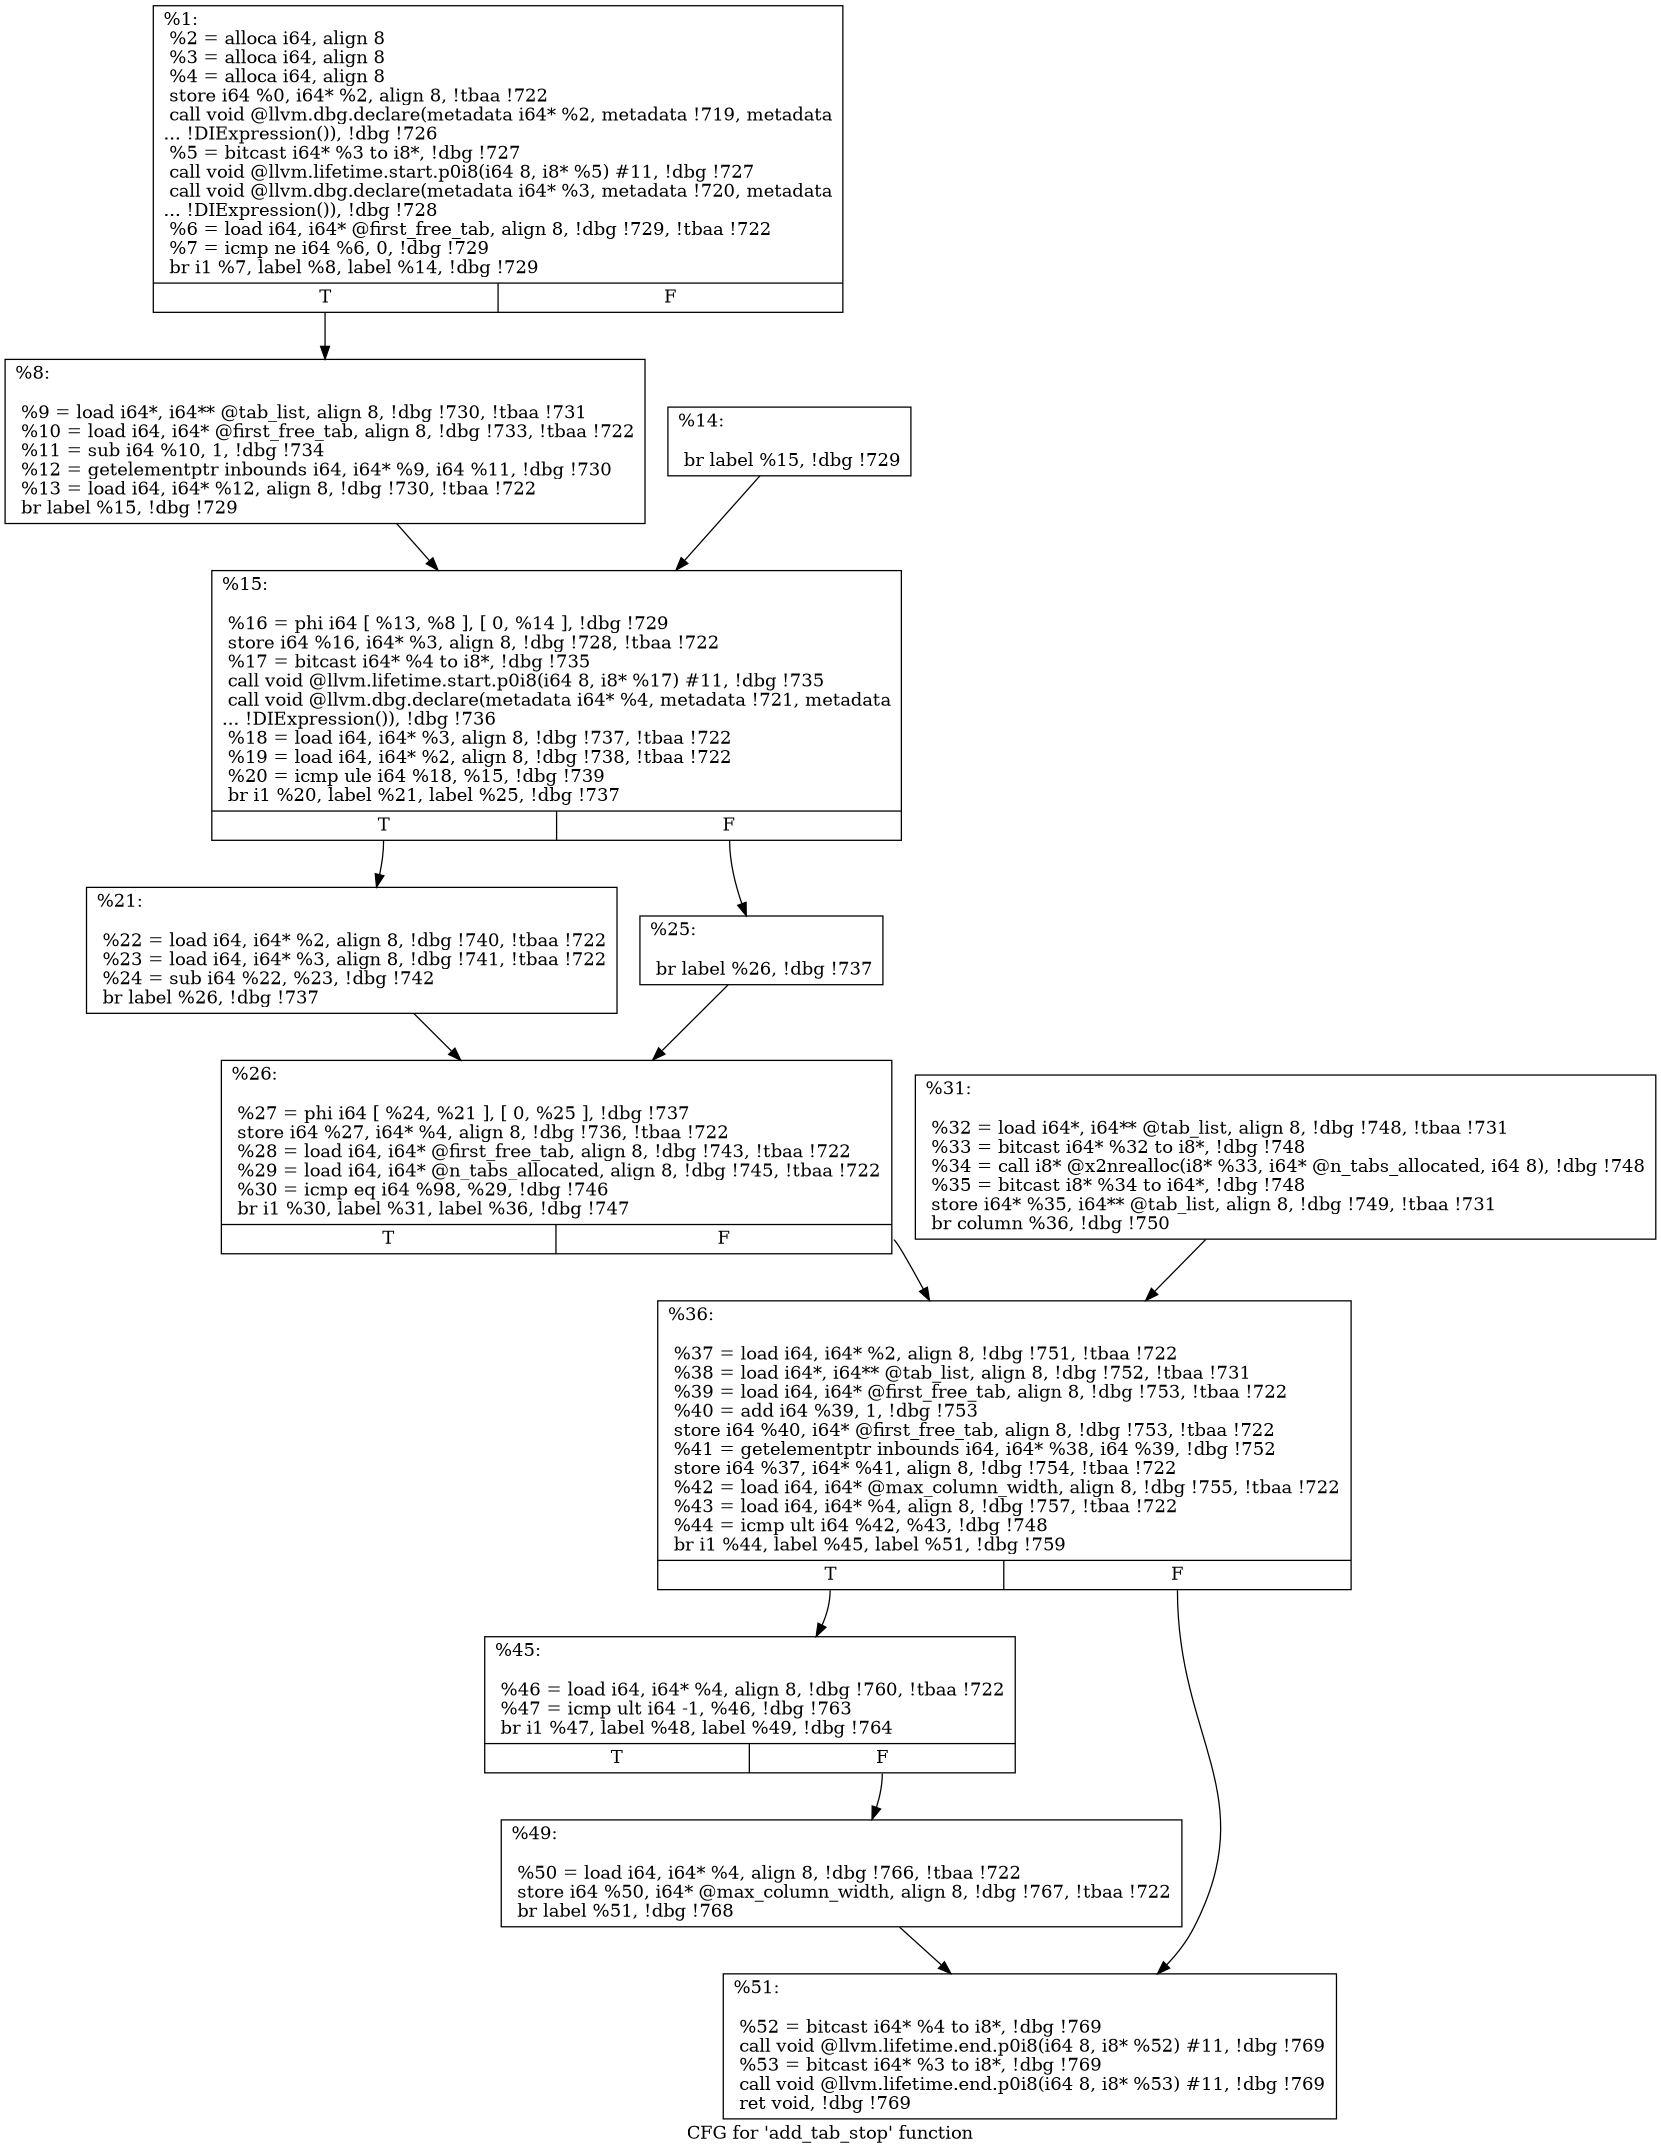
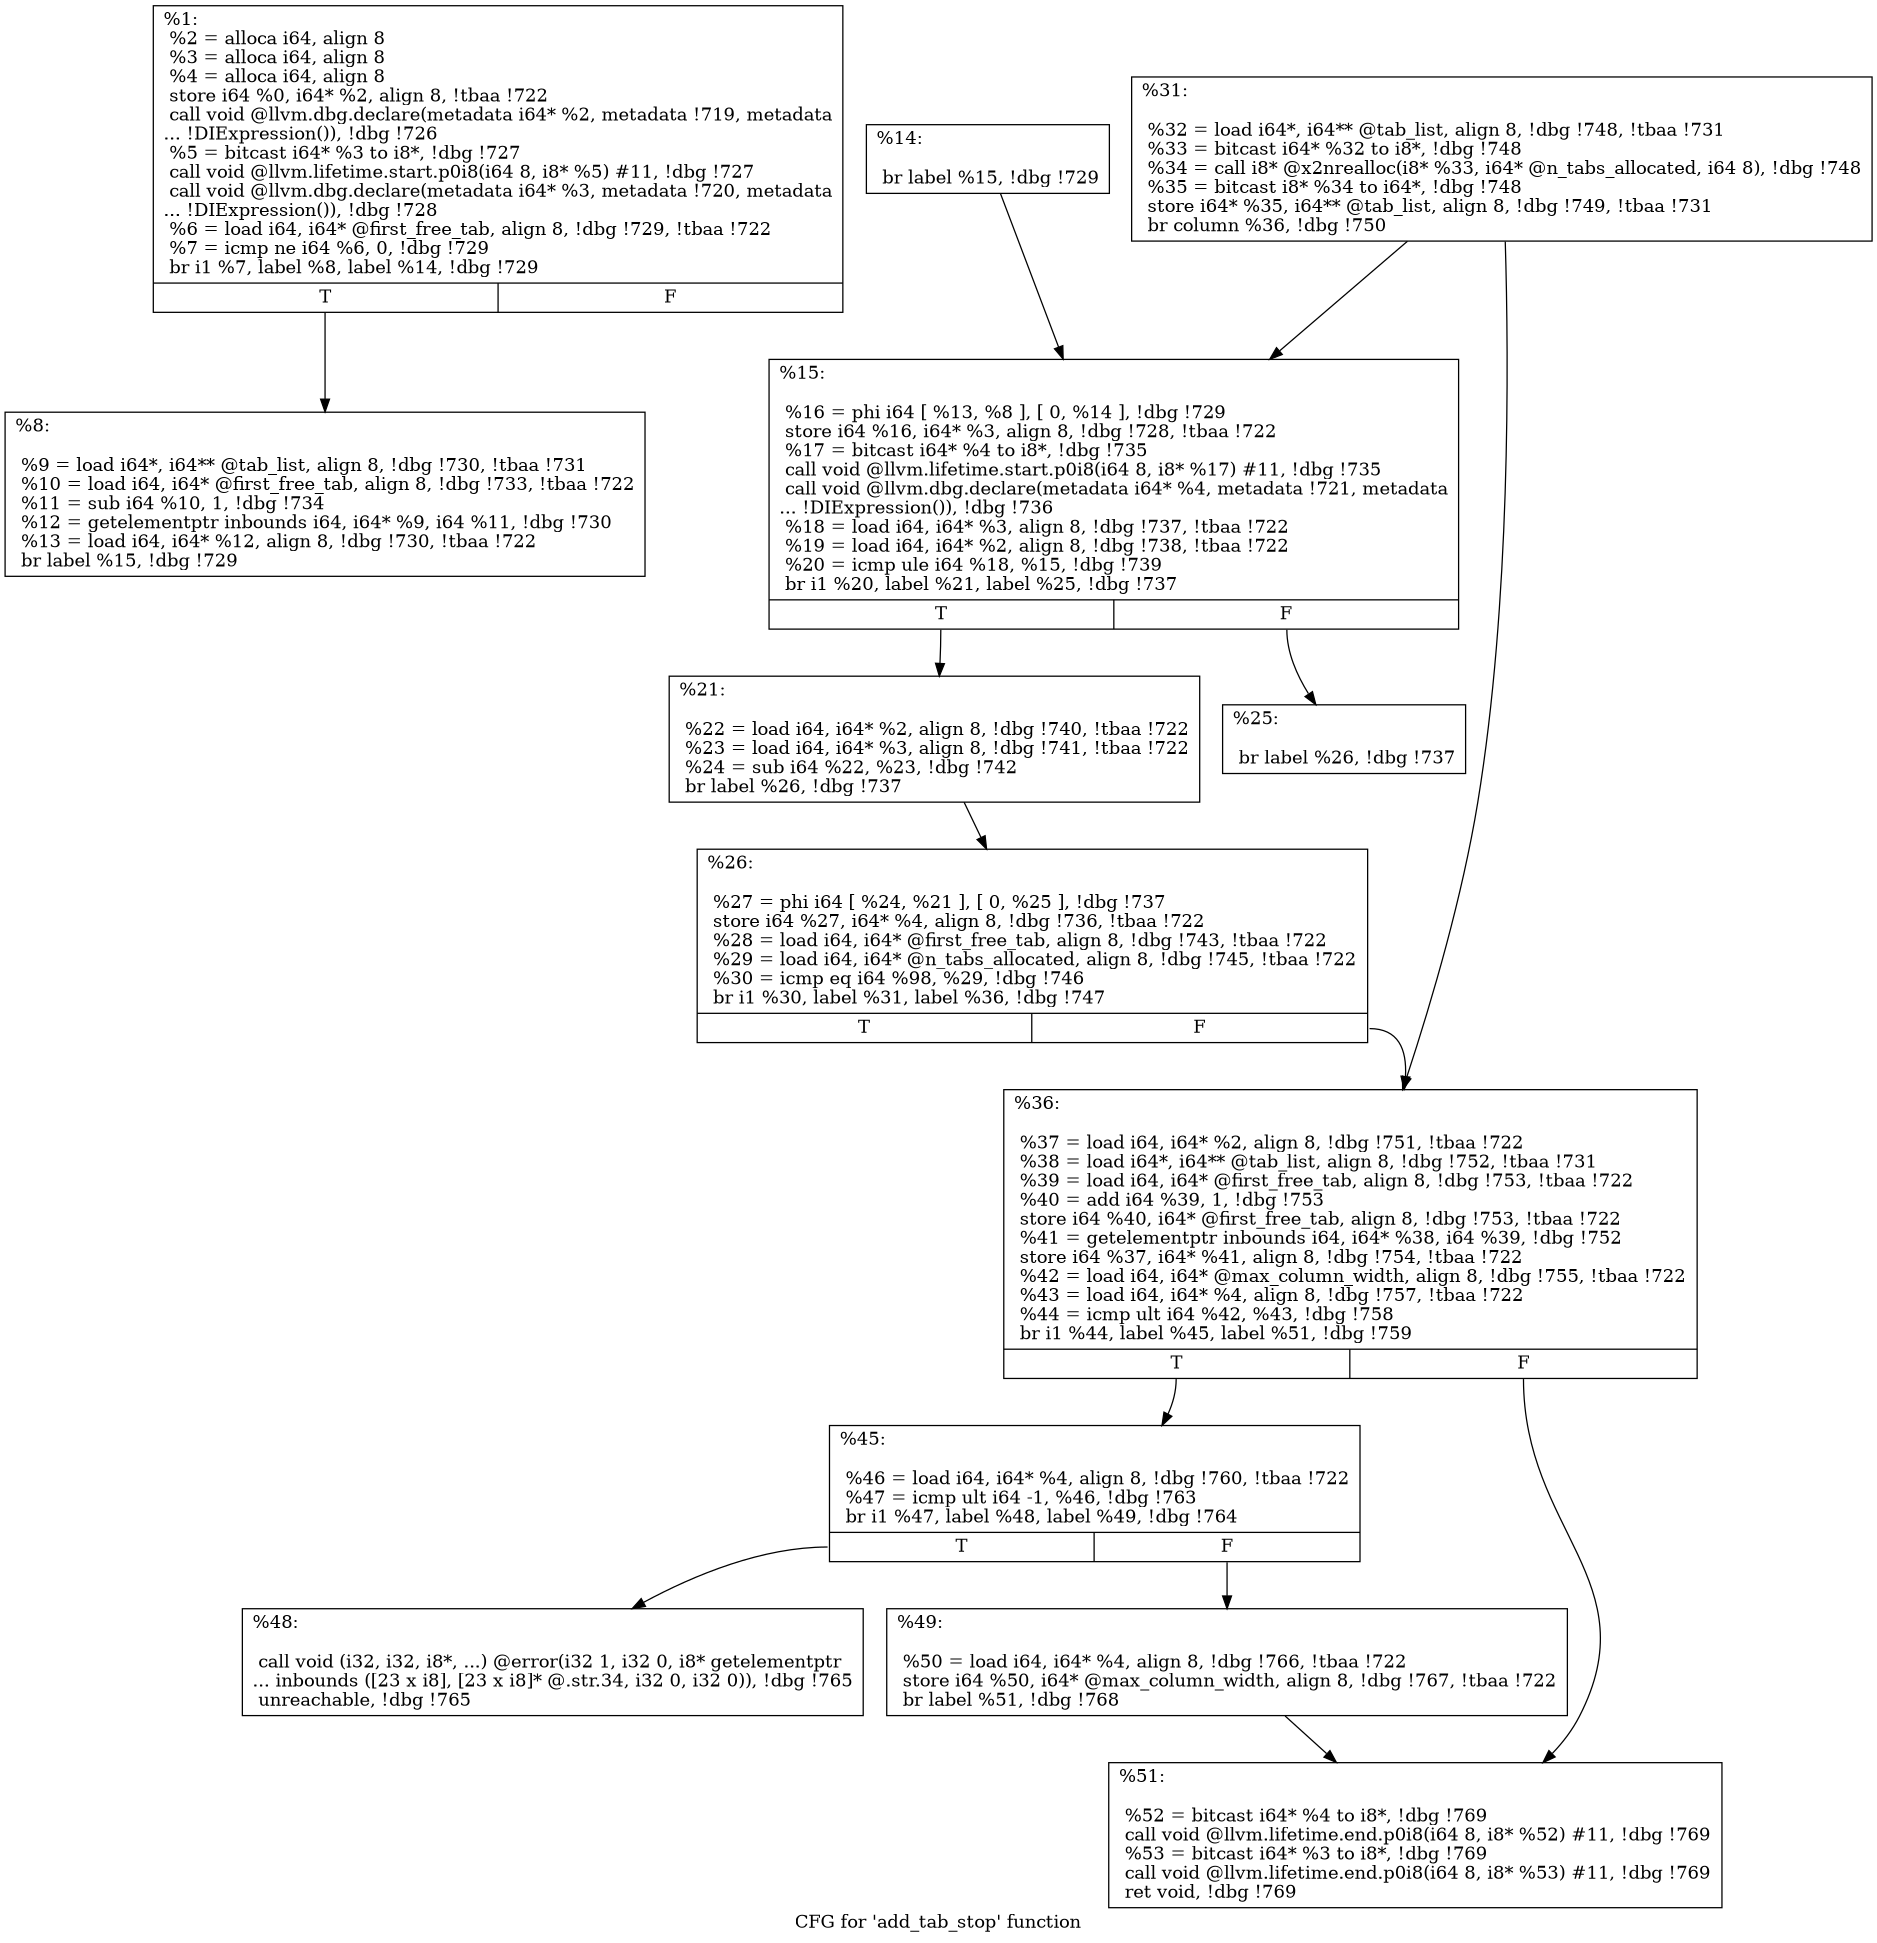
(413, 542) -> (1344, 296)
(695, 1018) -> none
(858, 1526) -> (1204, 1315)
none -> (553, 1662)
